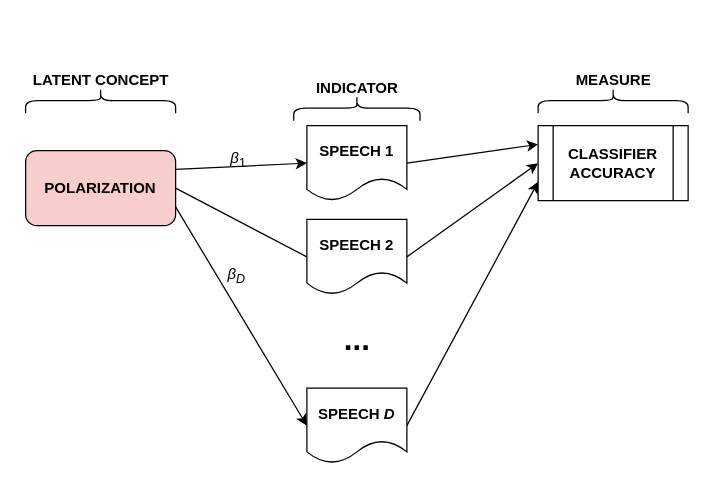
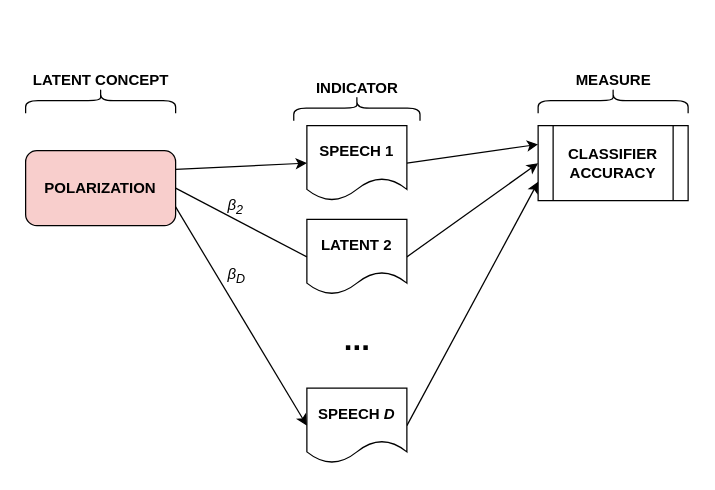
(238, 159) -> none
none -> (251, 207)
(357, 246) -> (357, 246)
